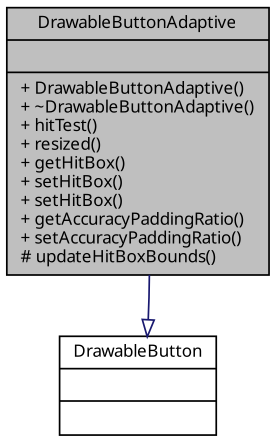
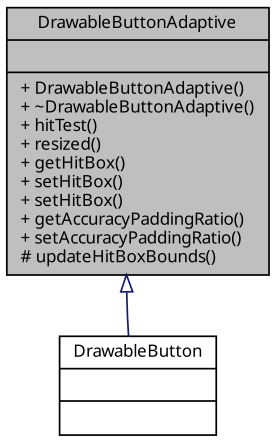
(149, 297) -> (127, 315)
